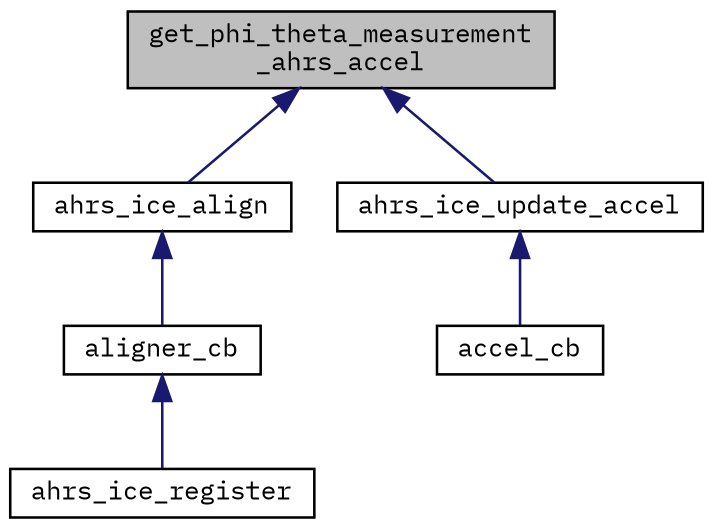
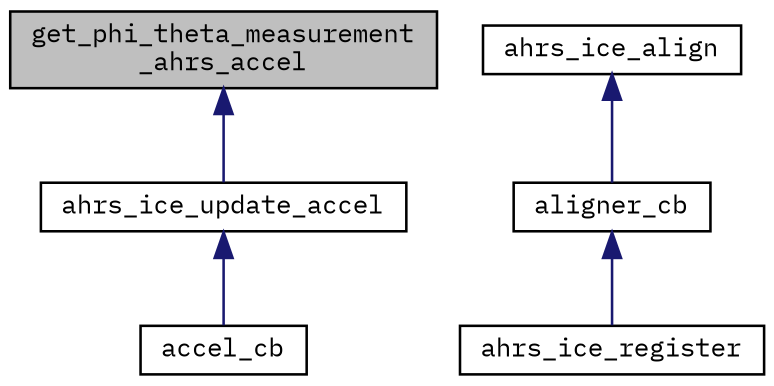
(234, 144) -> none
